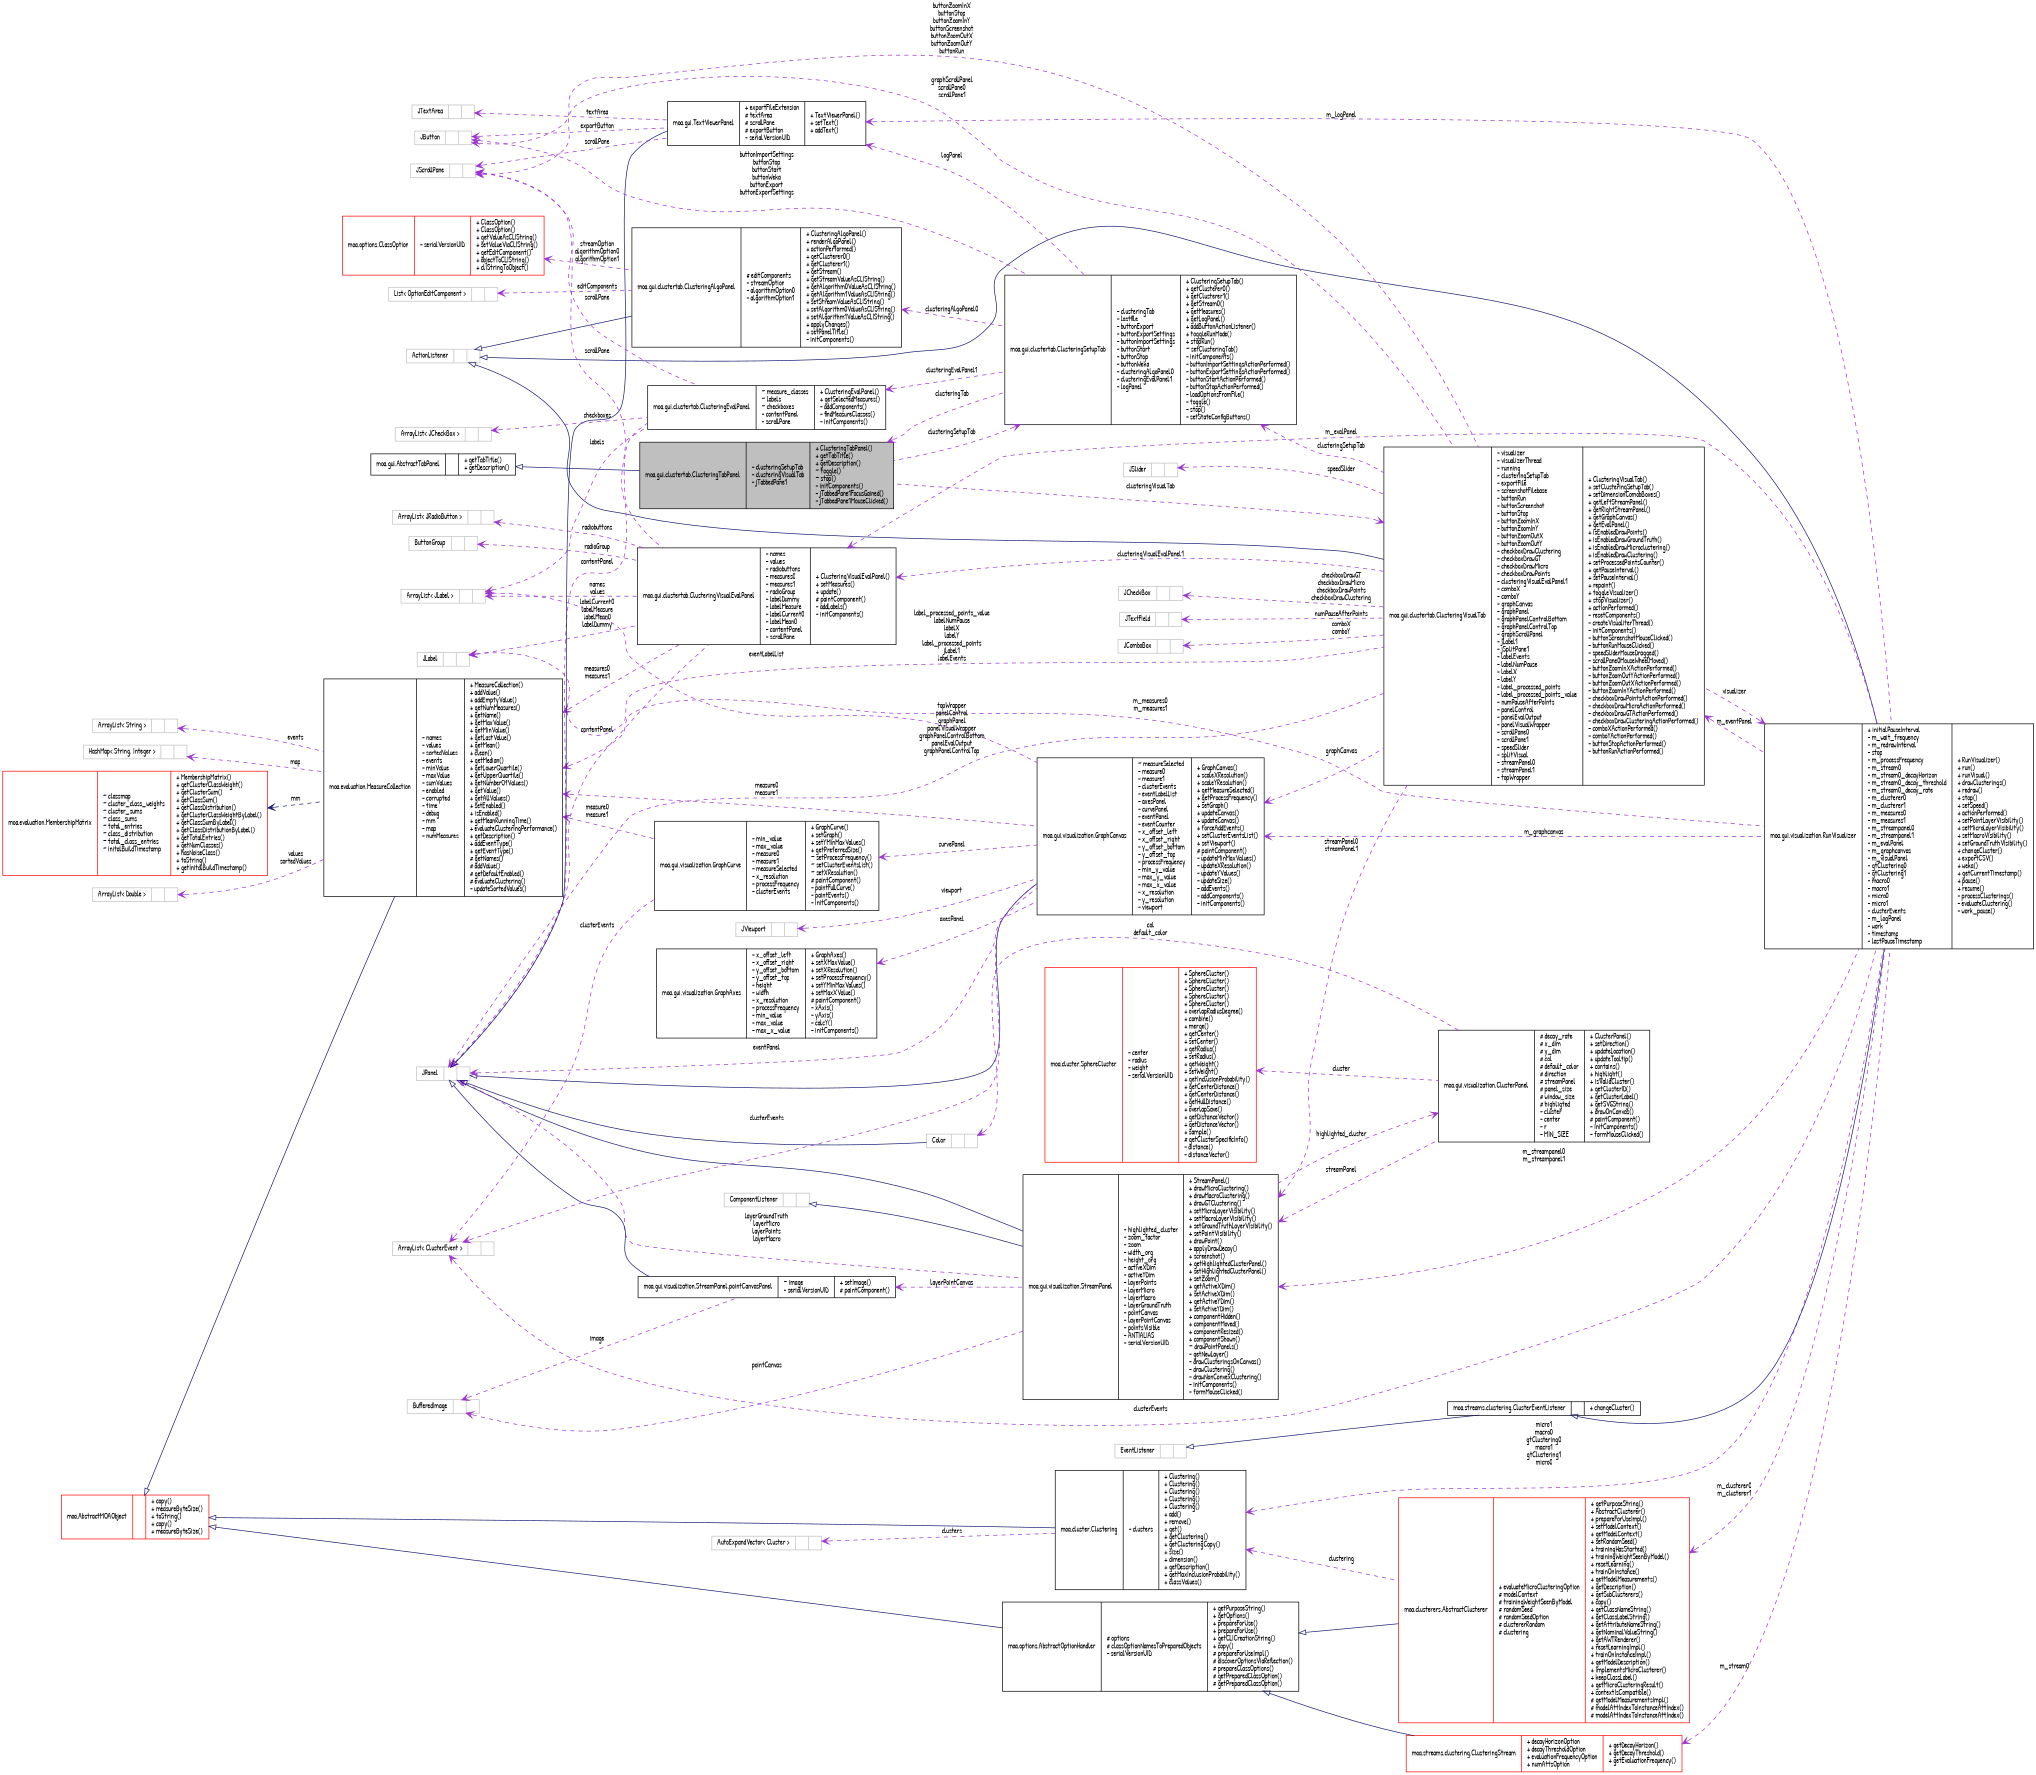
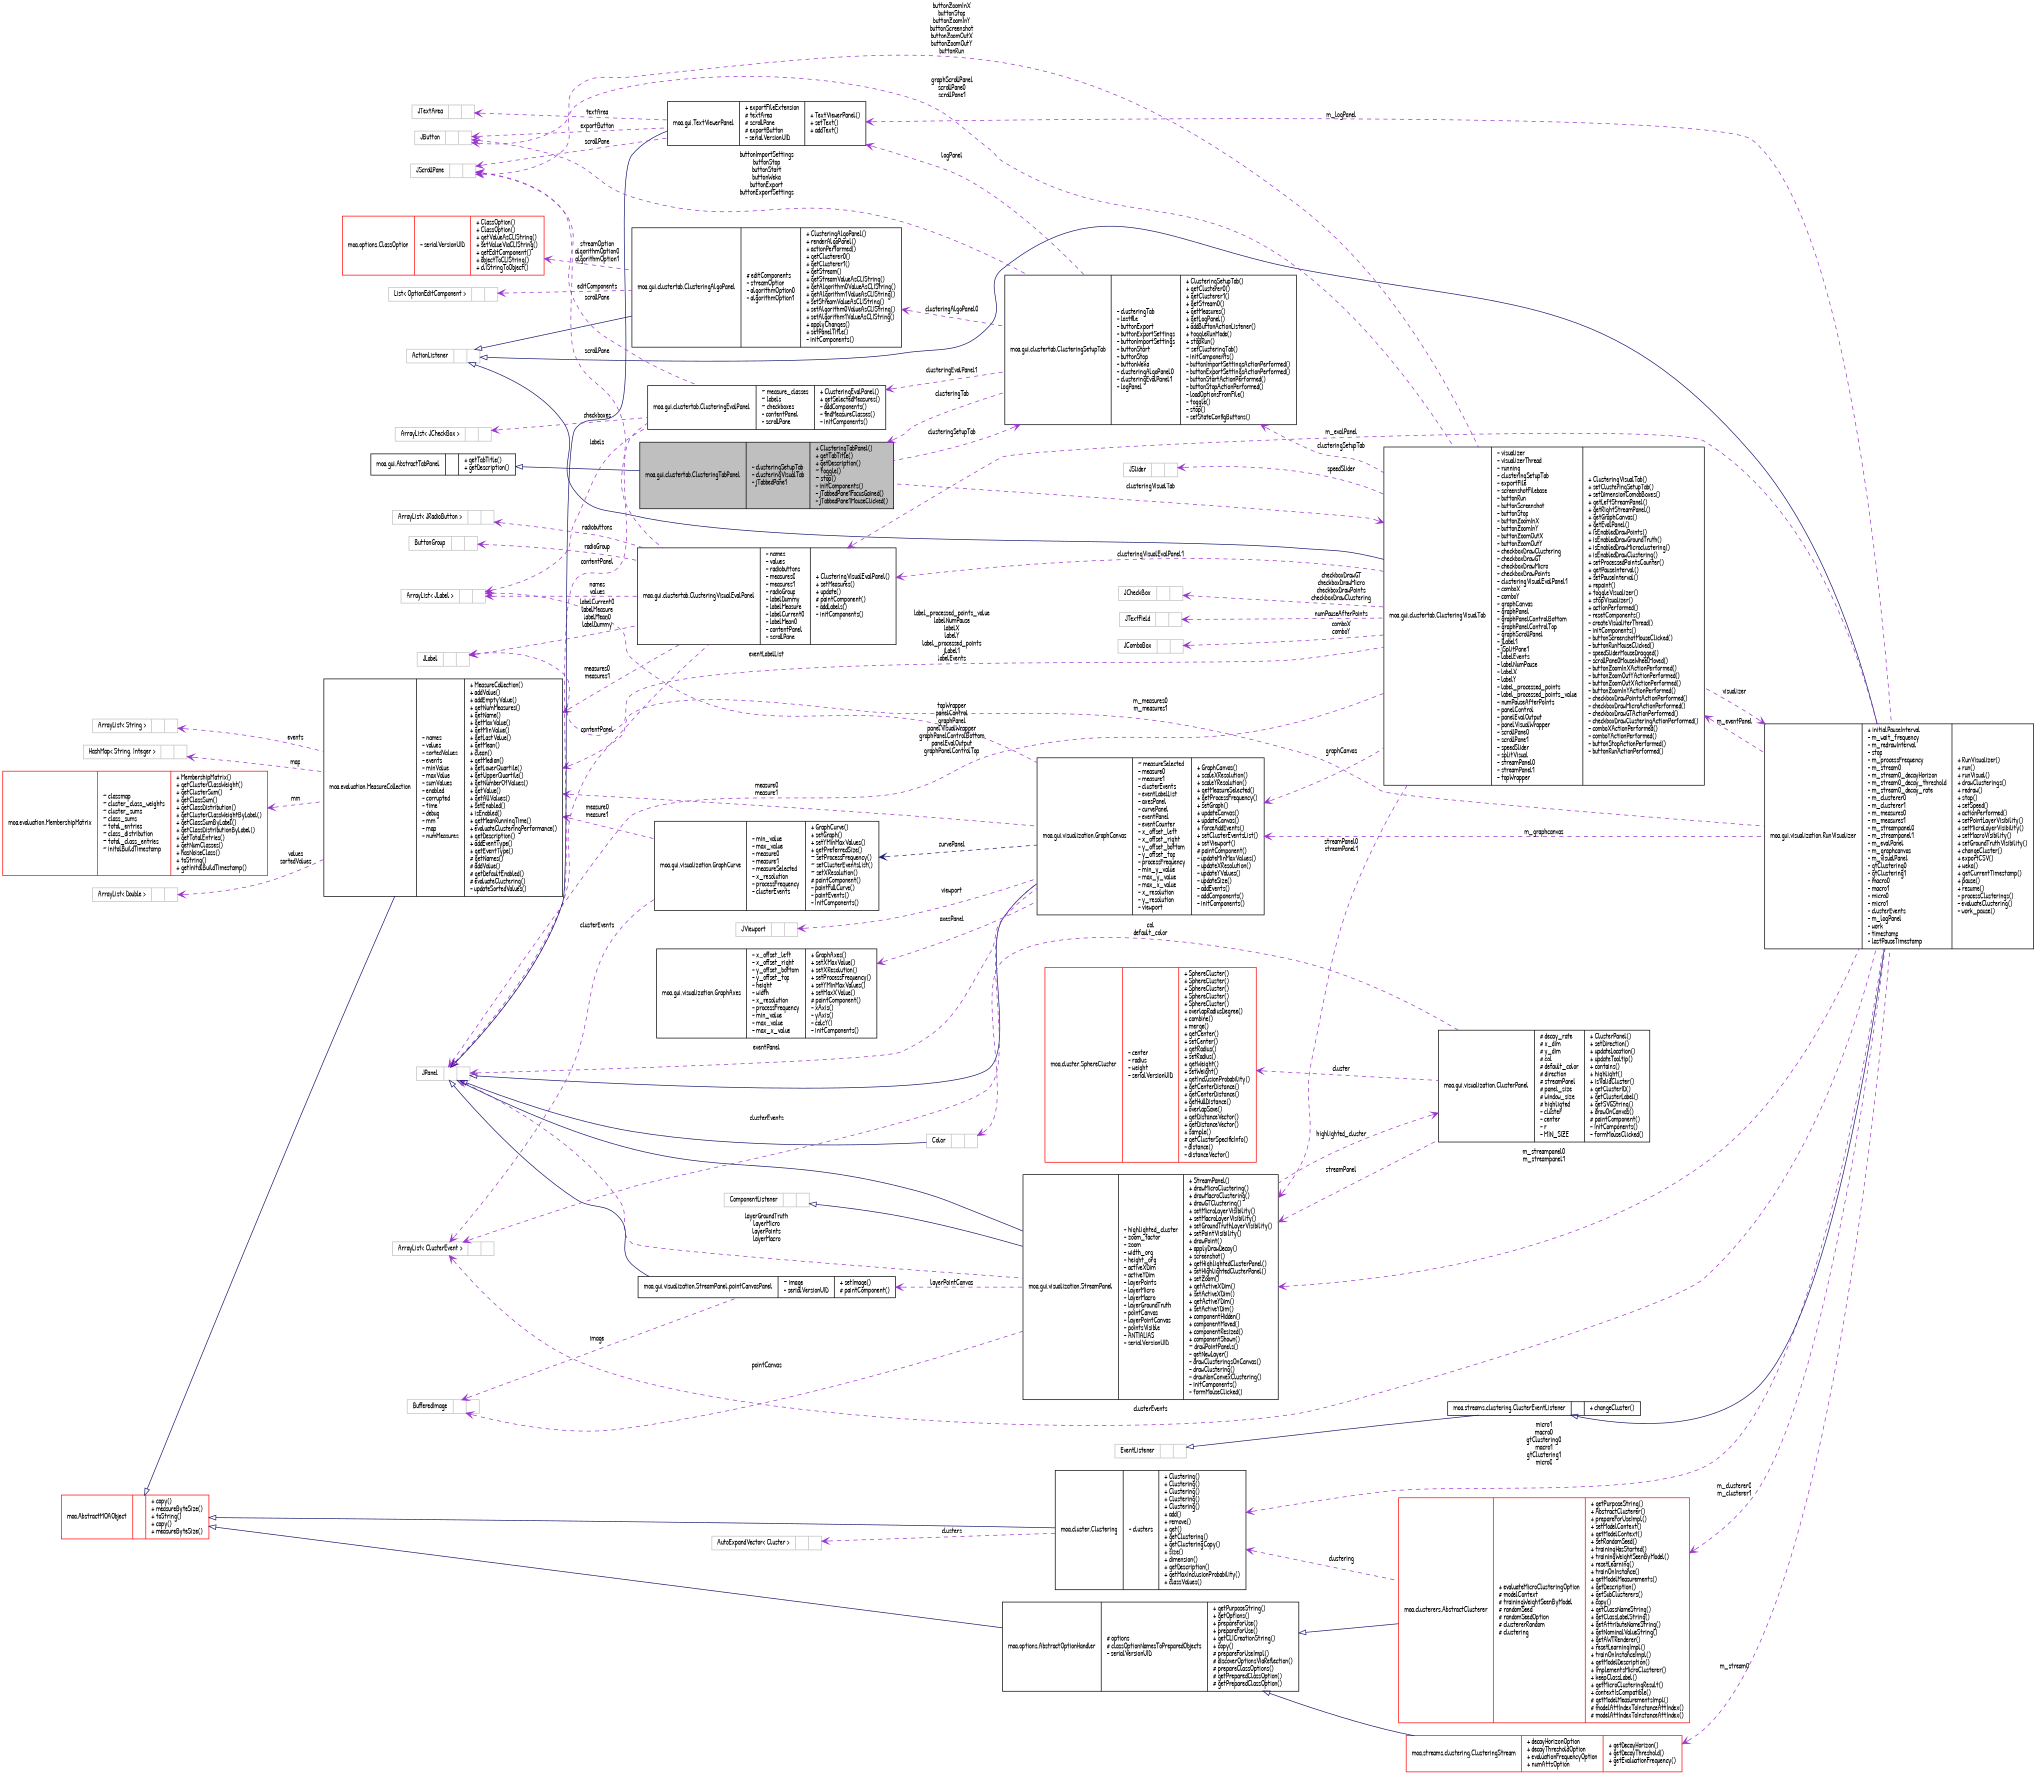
(299, 804) -> (299, 804)
(961, 851) -> (961, 851)
